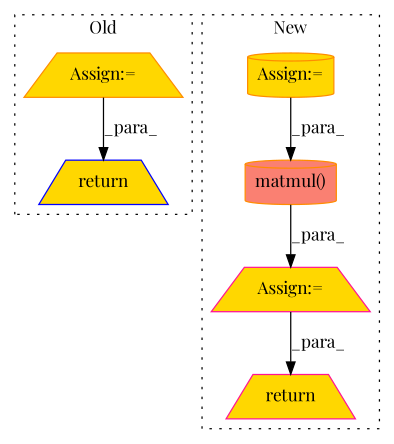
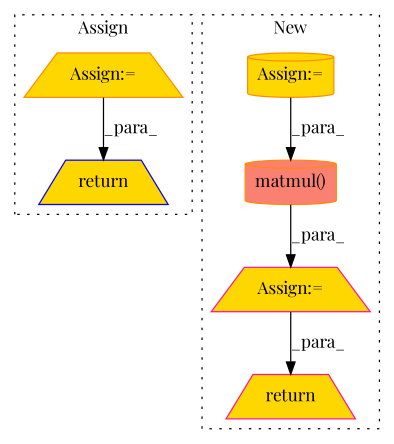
(103, 29) -> (103, 29)
